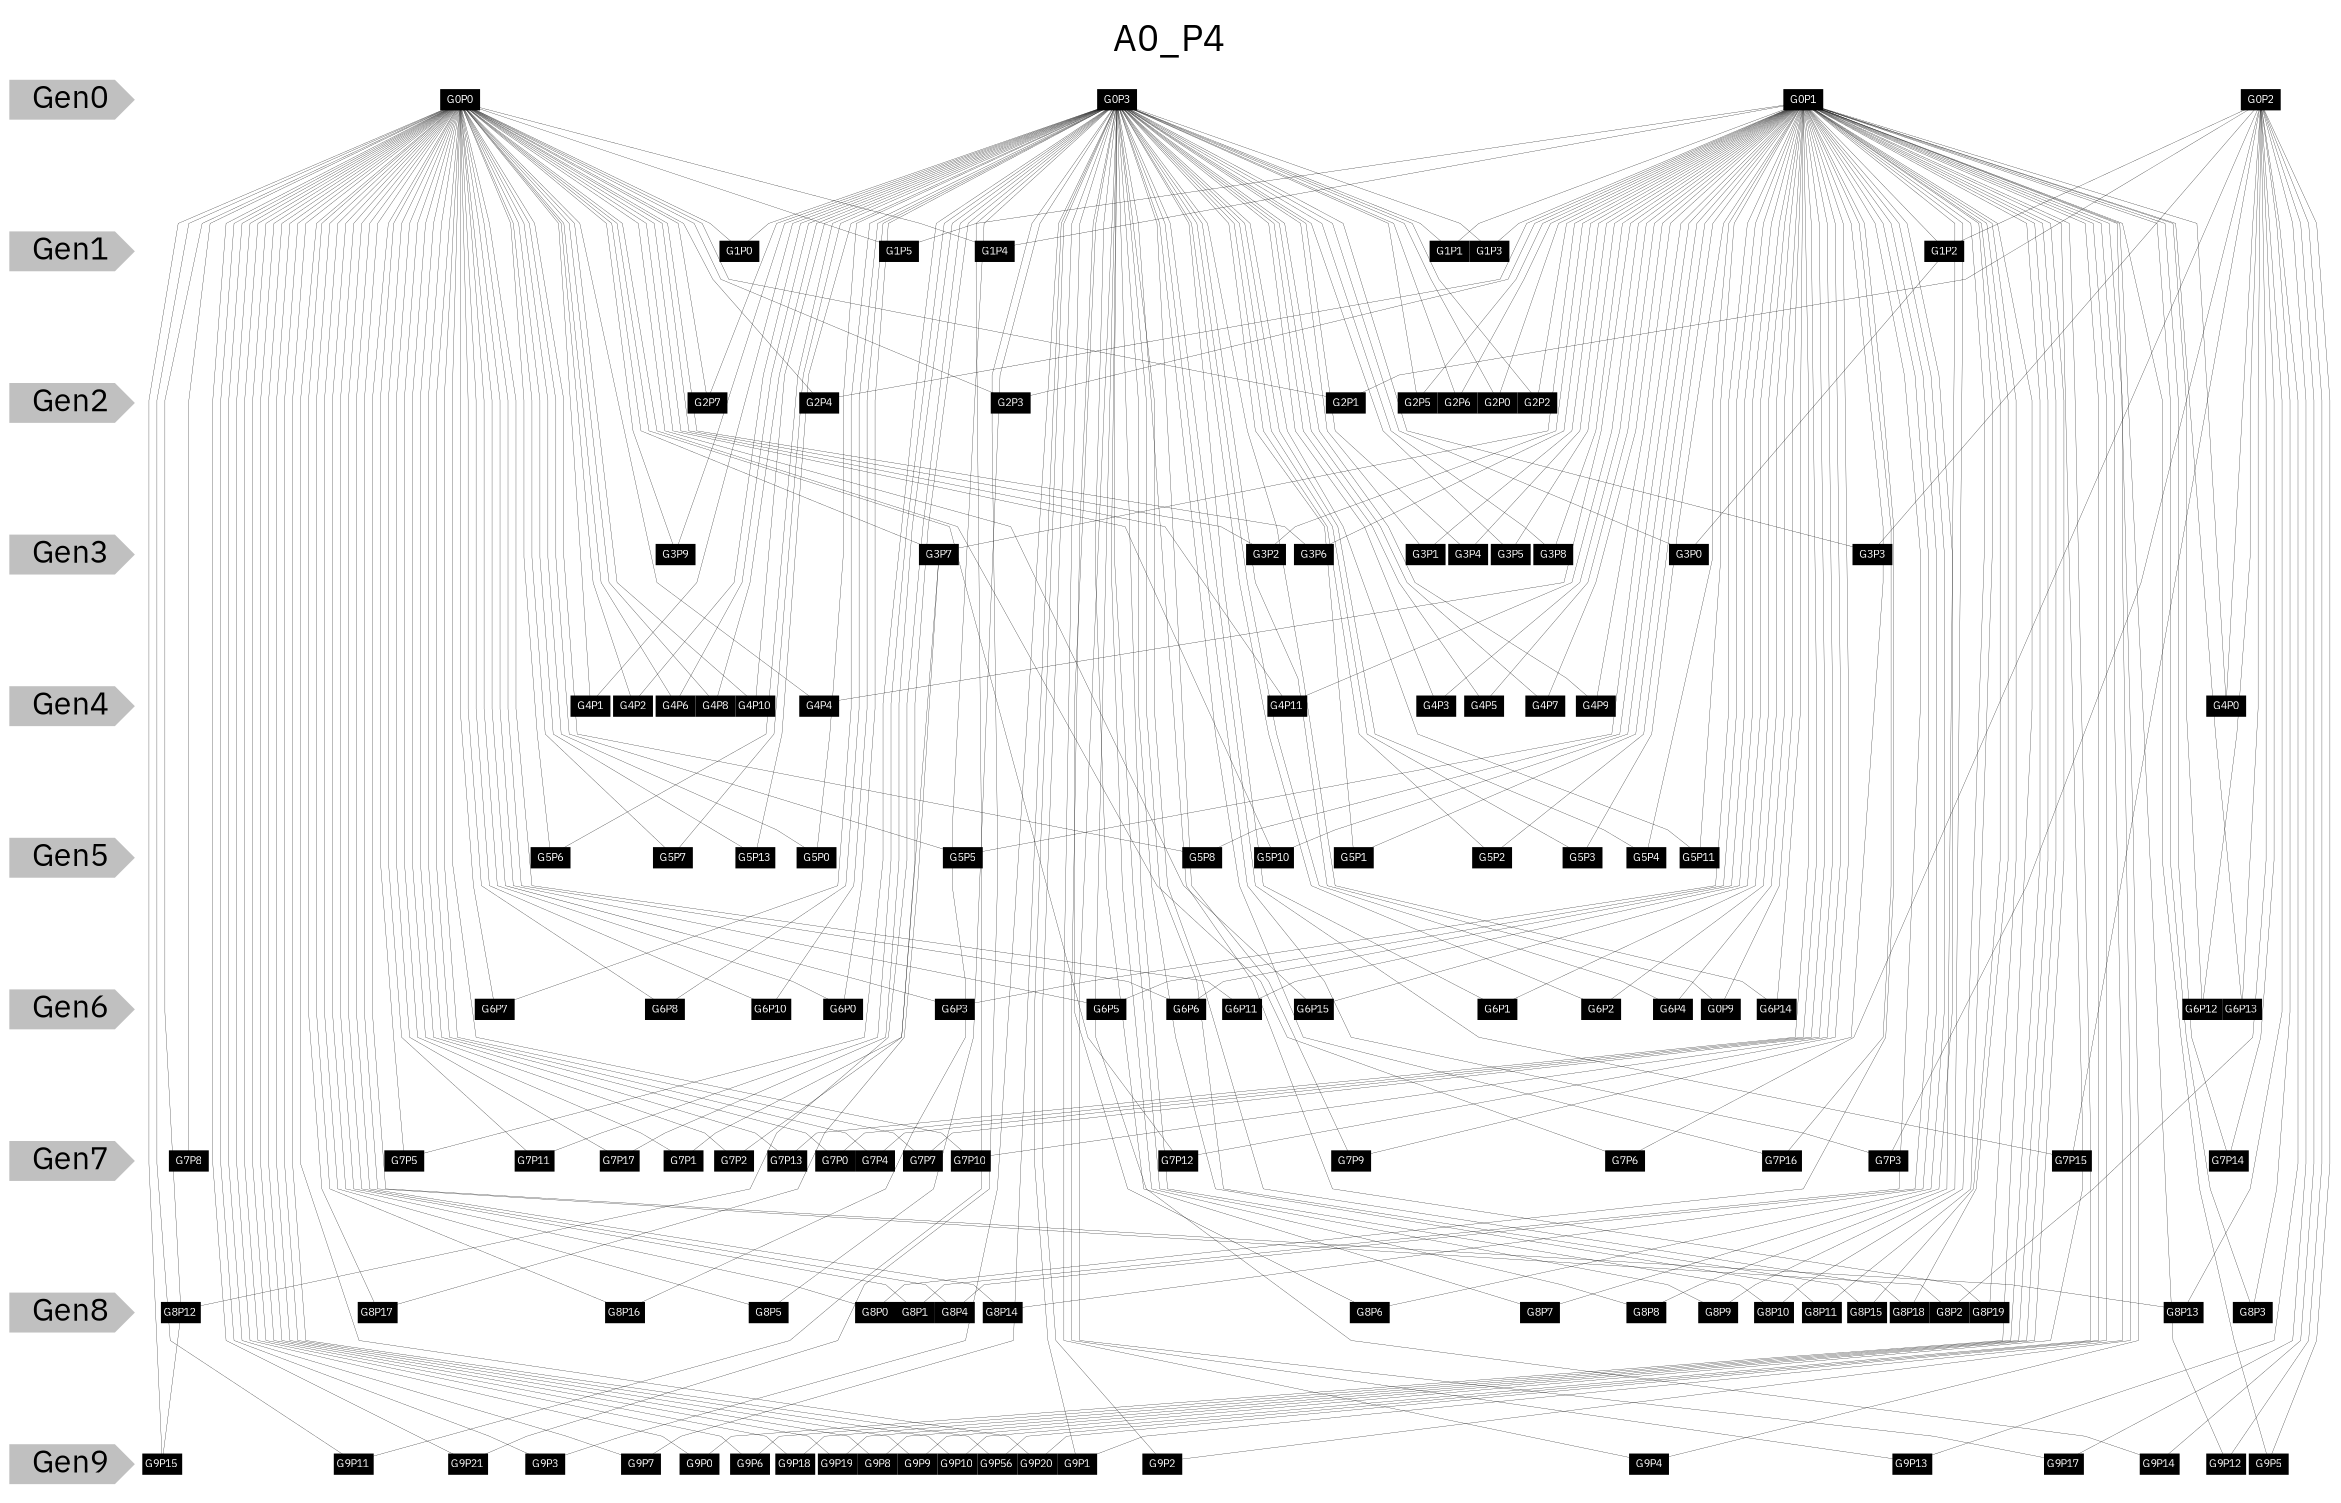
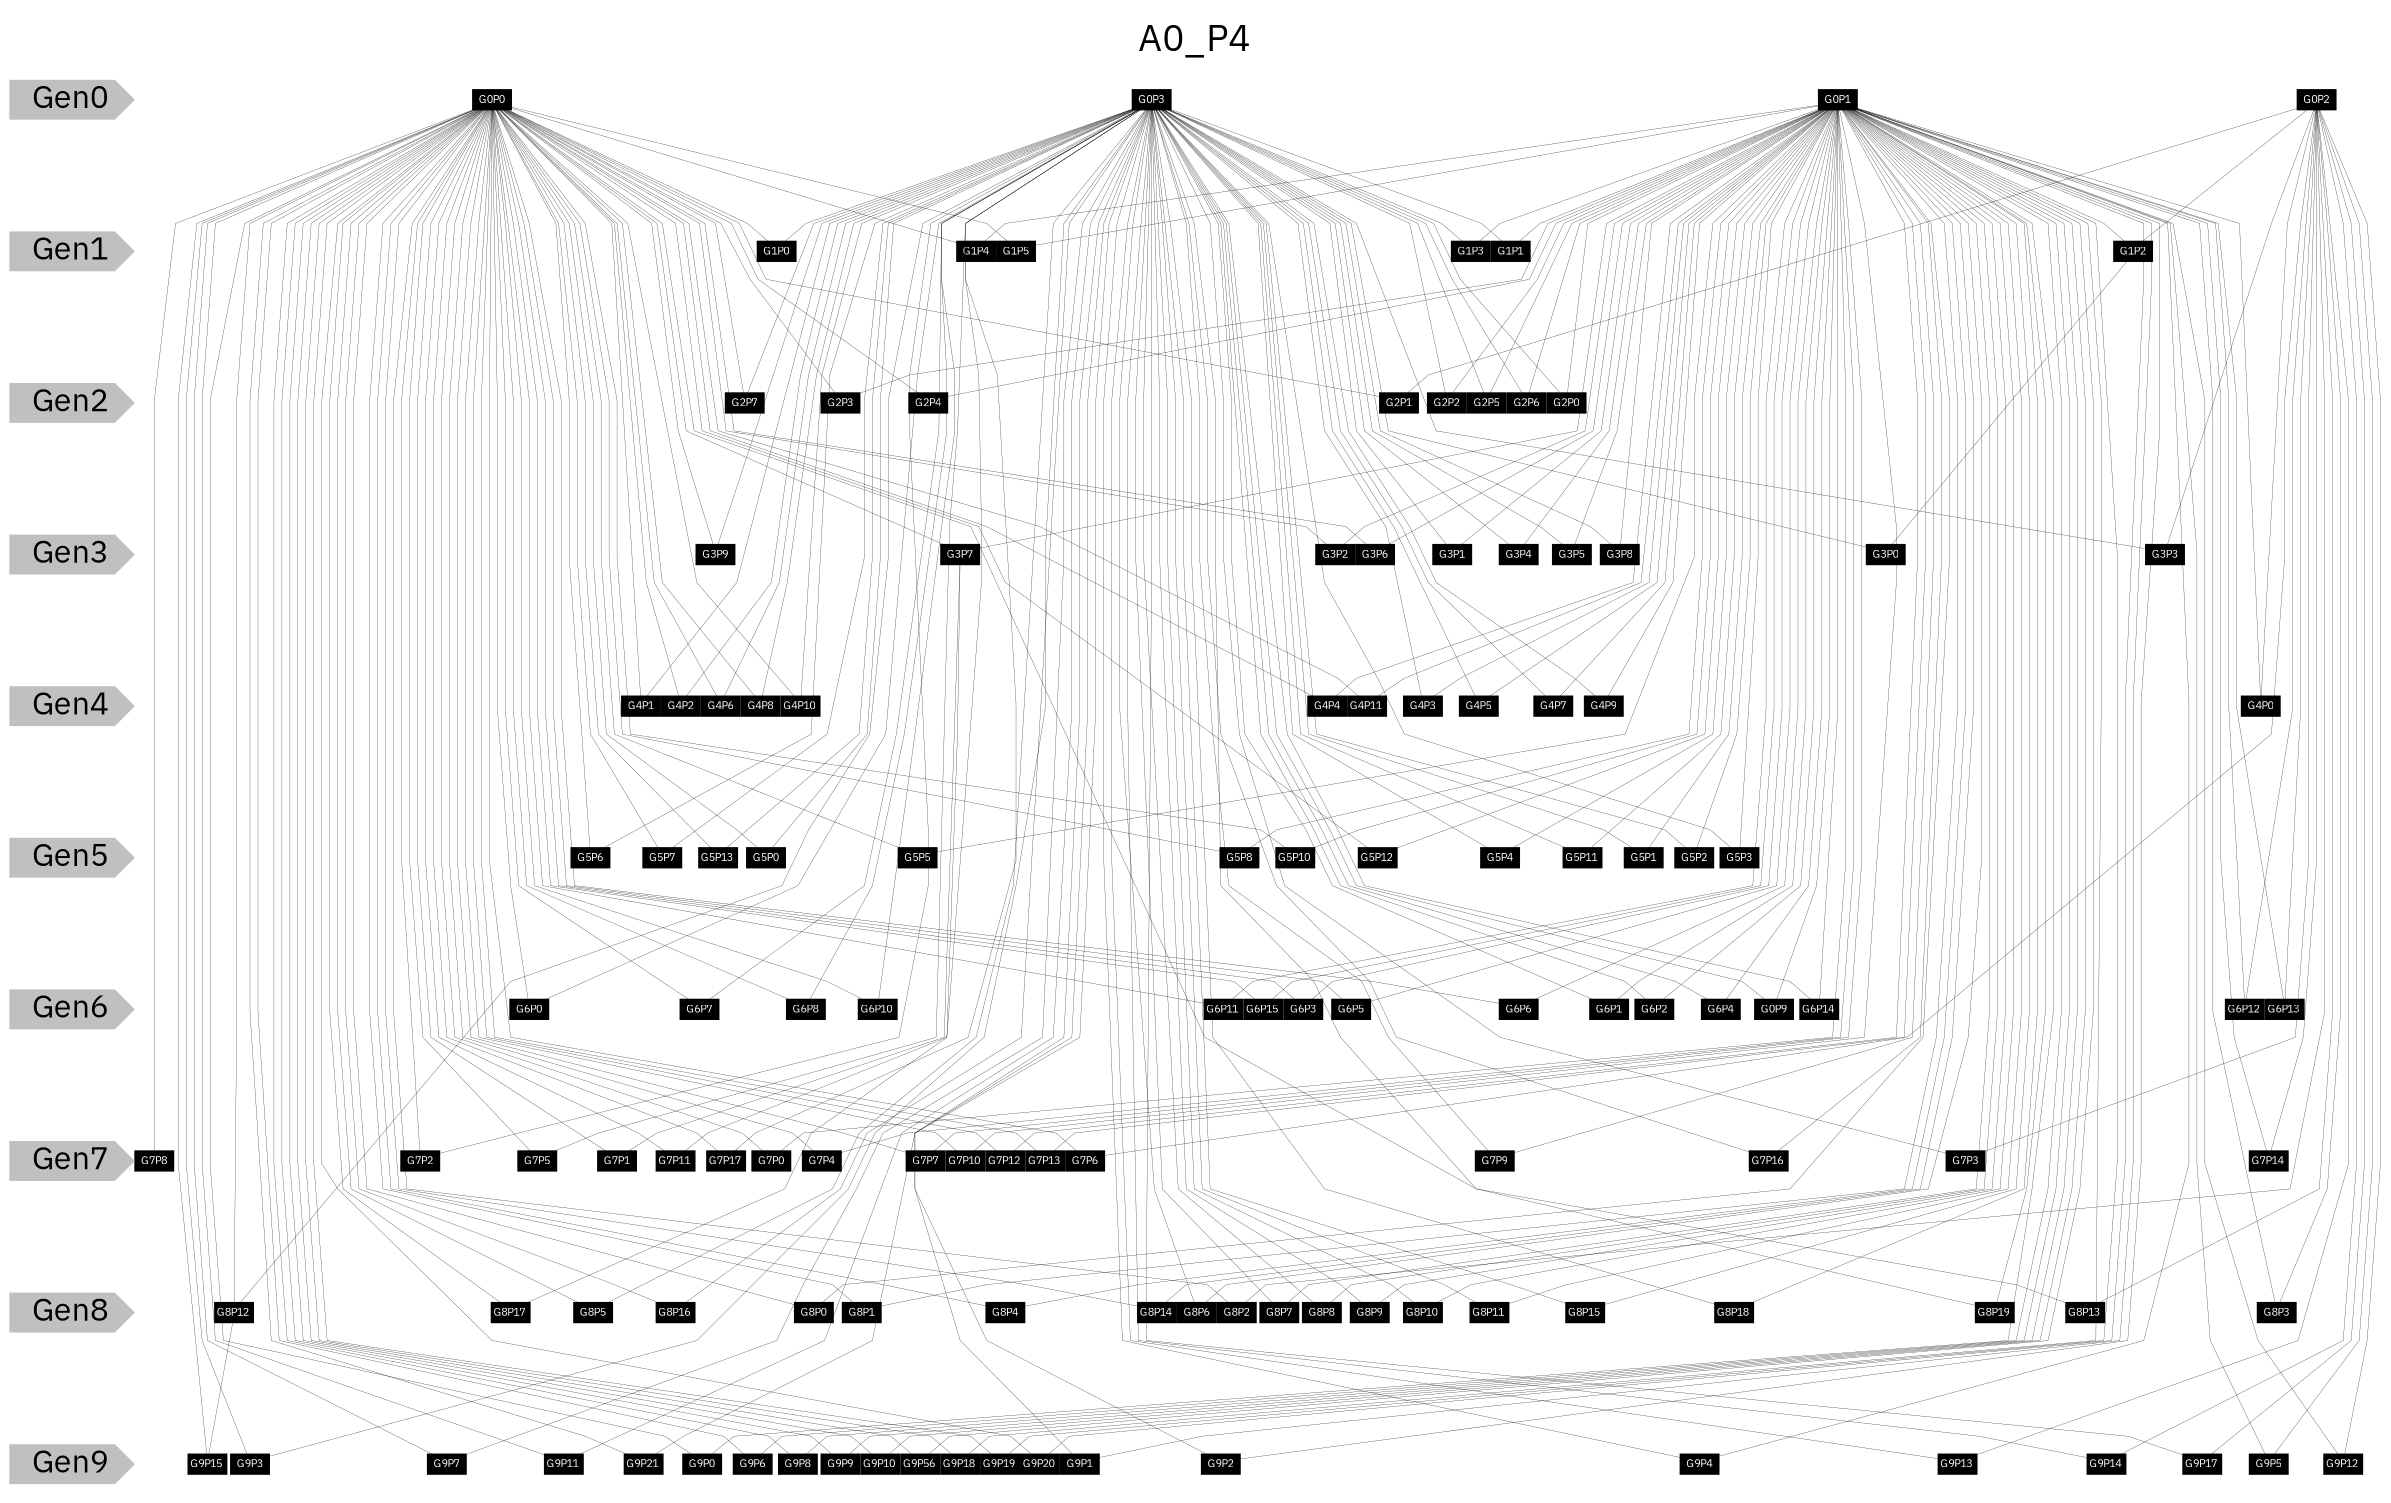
none -> (1378, 858)
(2072, 1161) -> none
